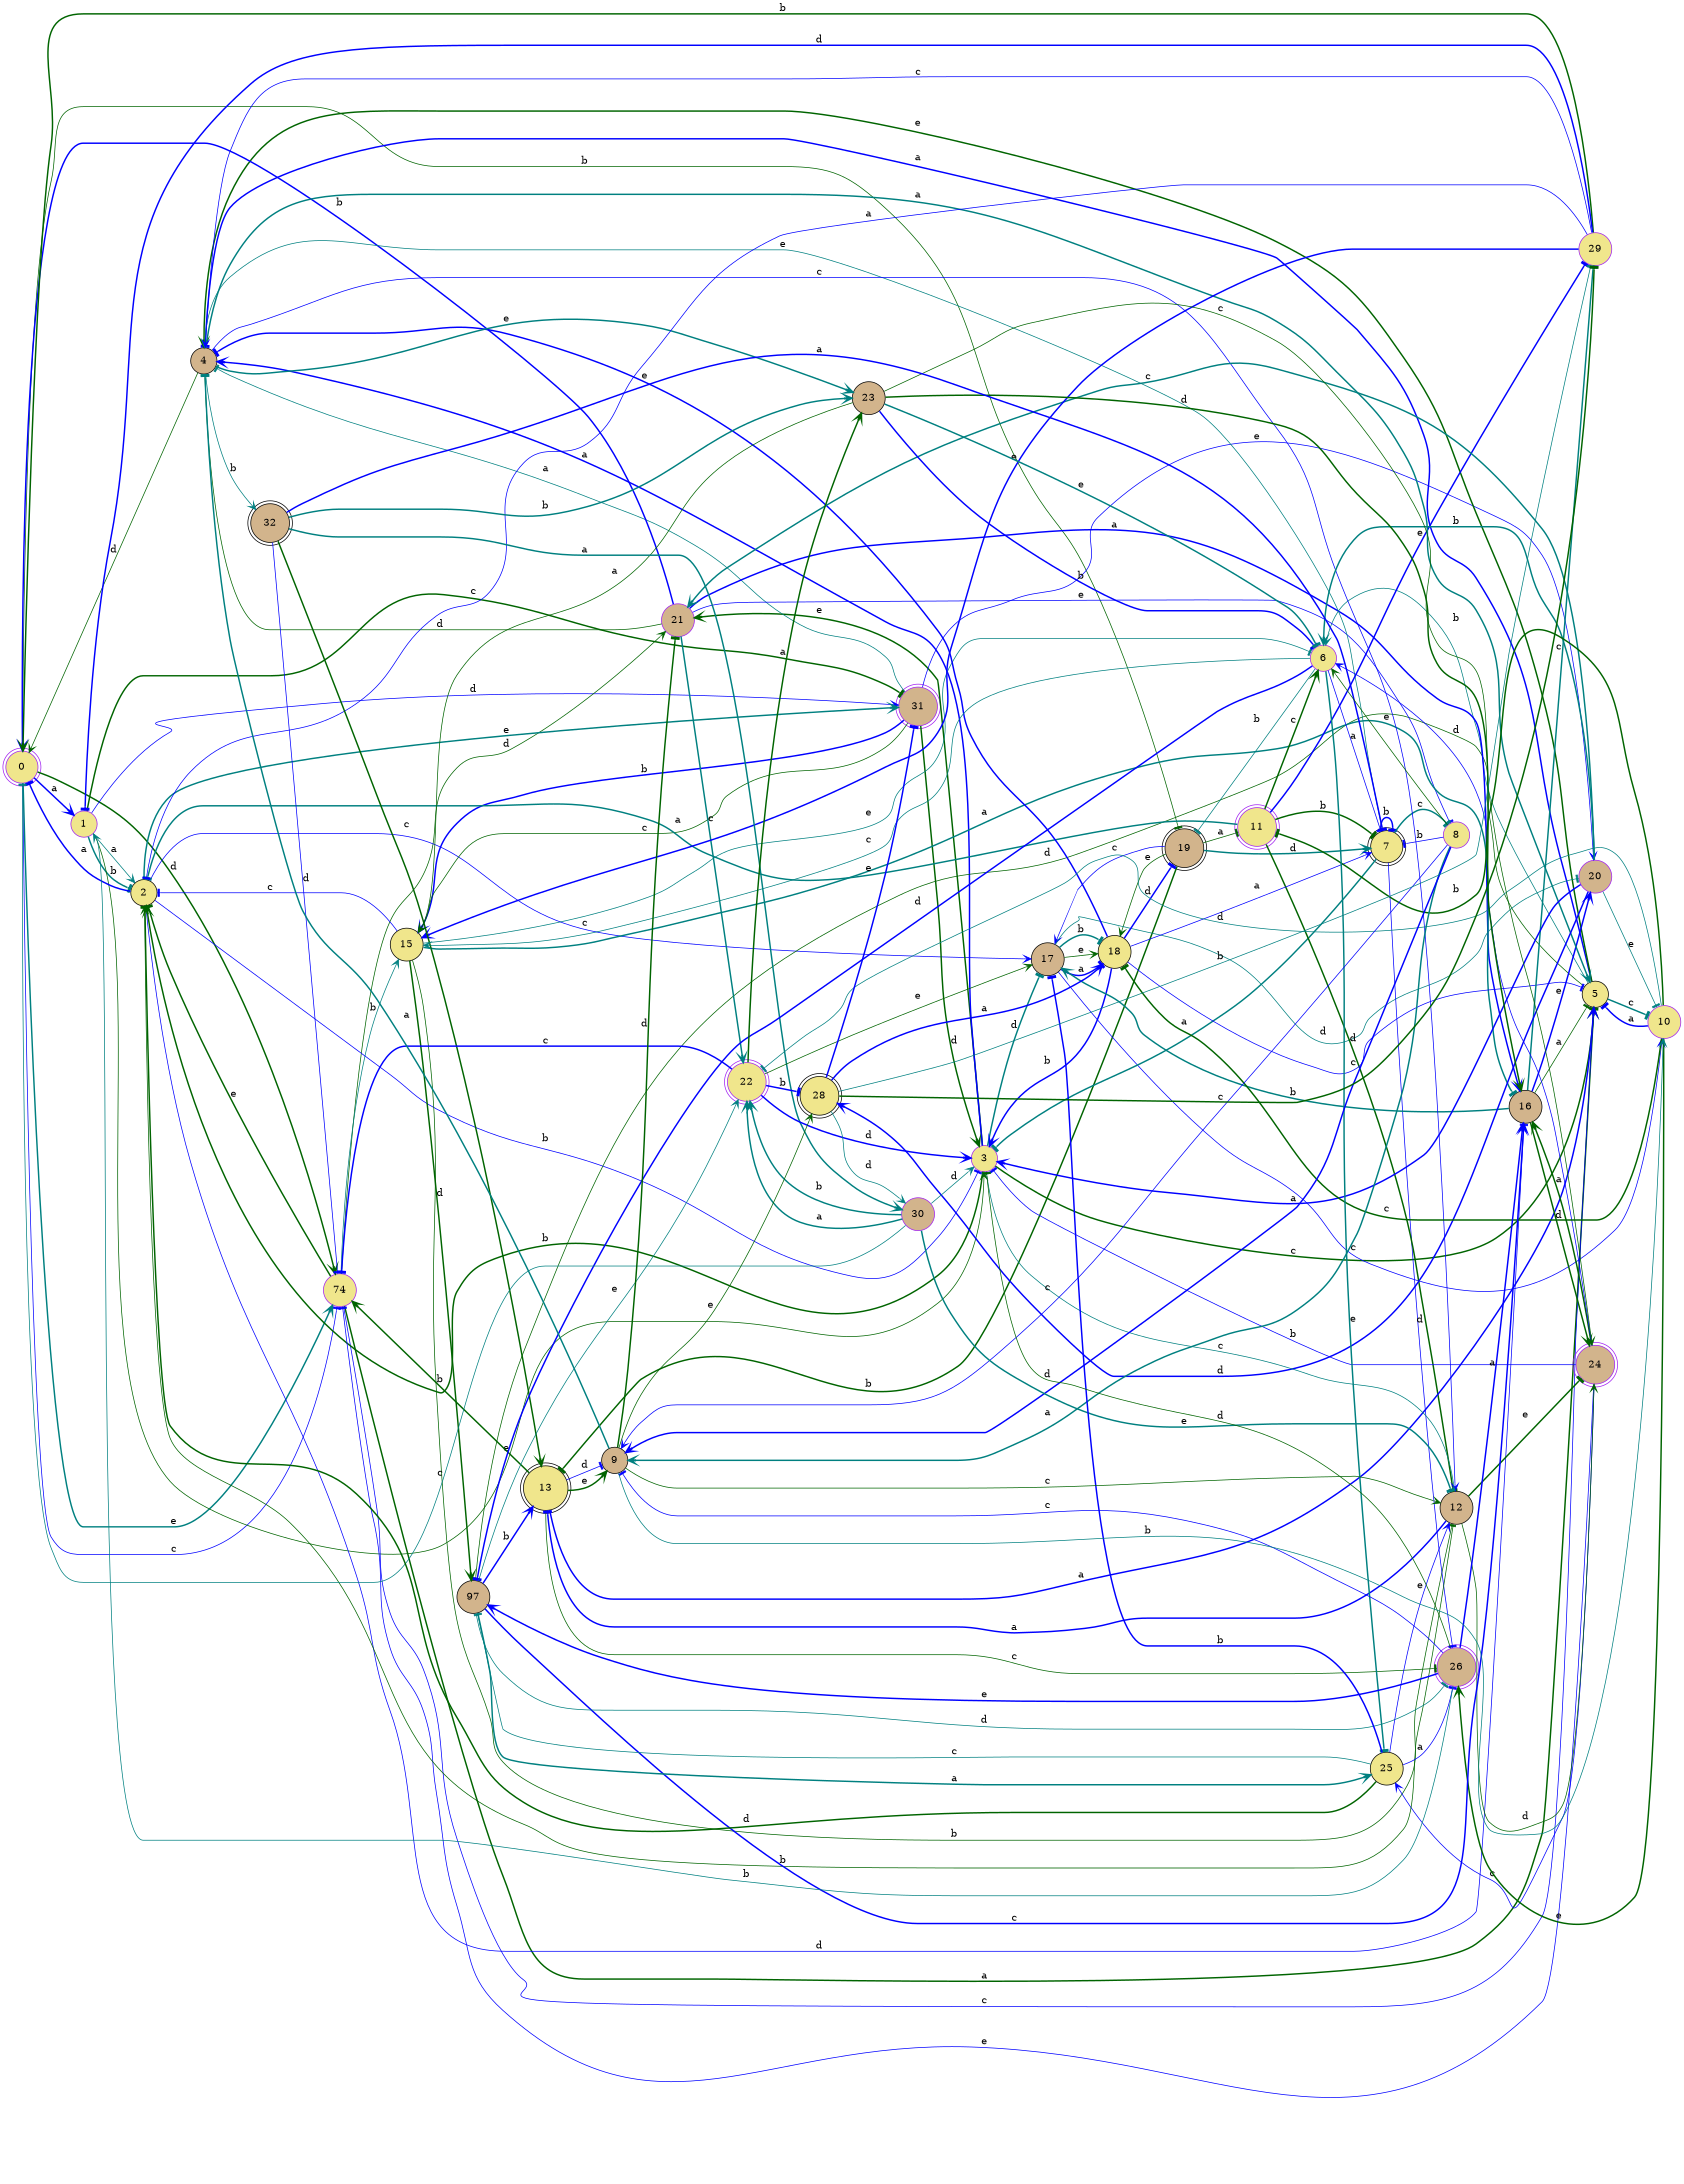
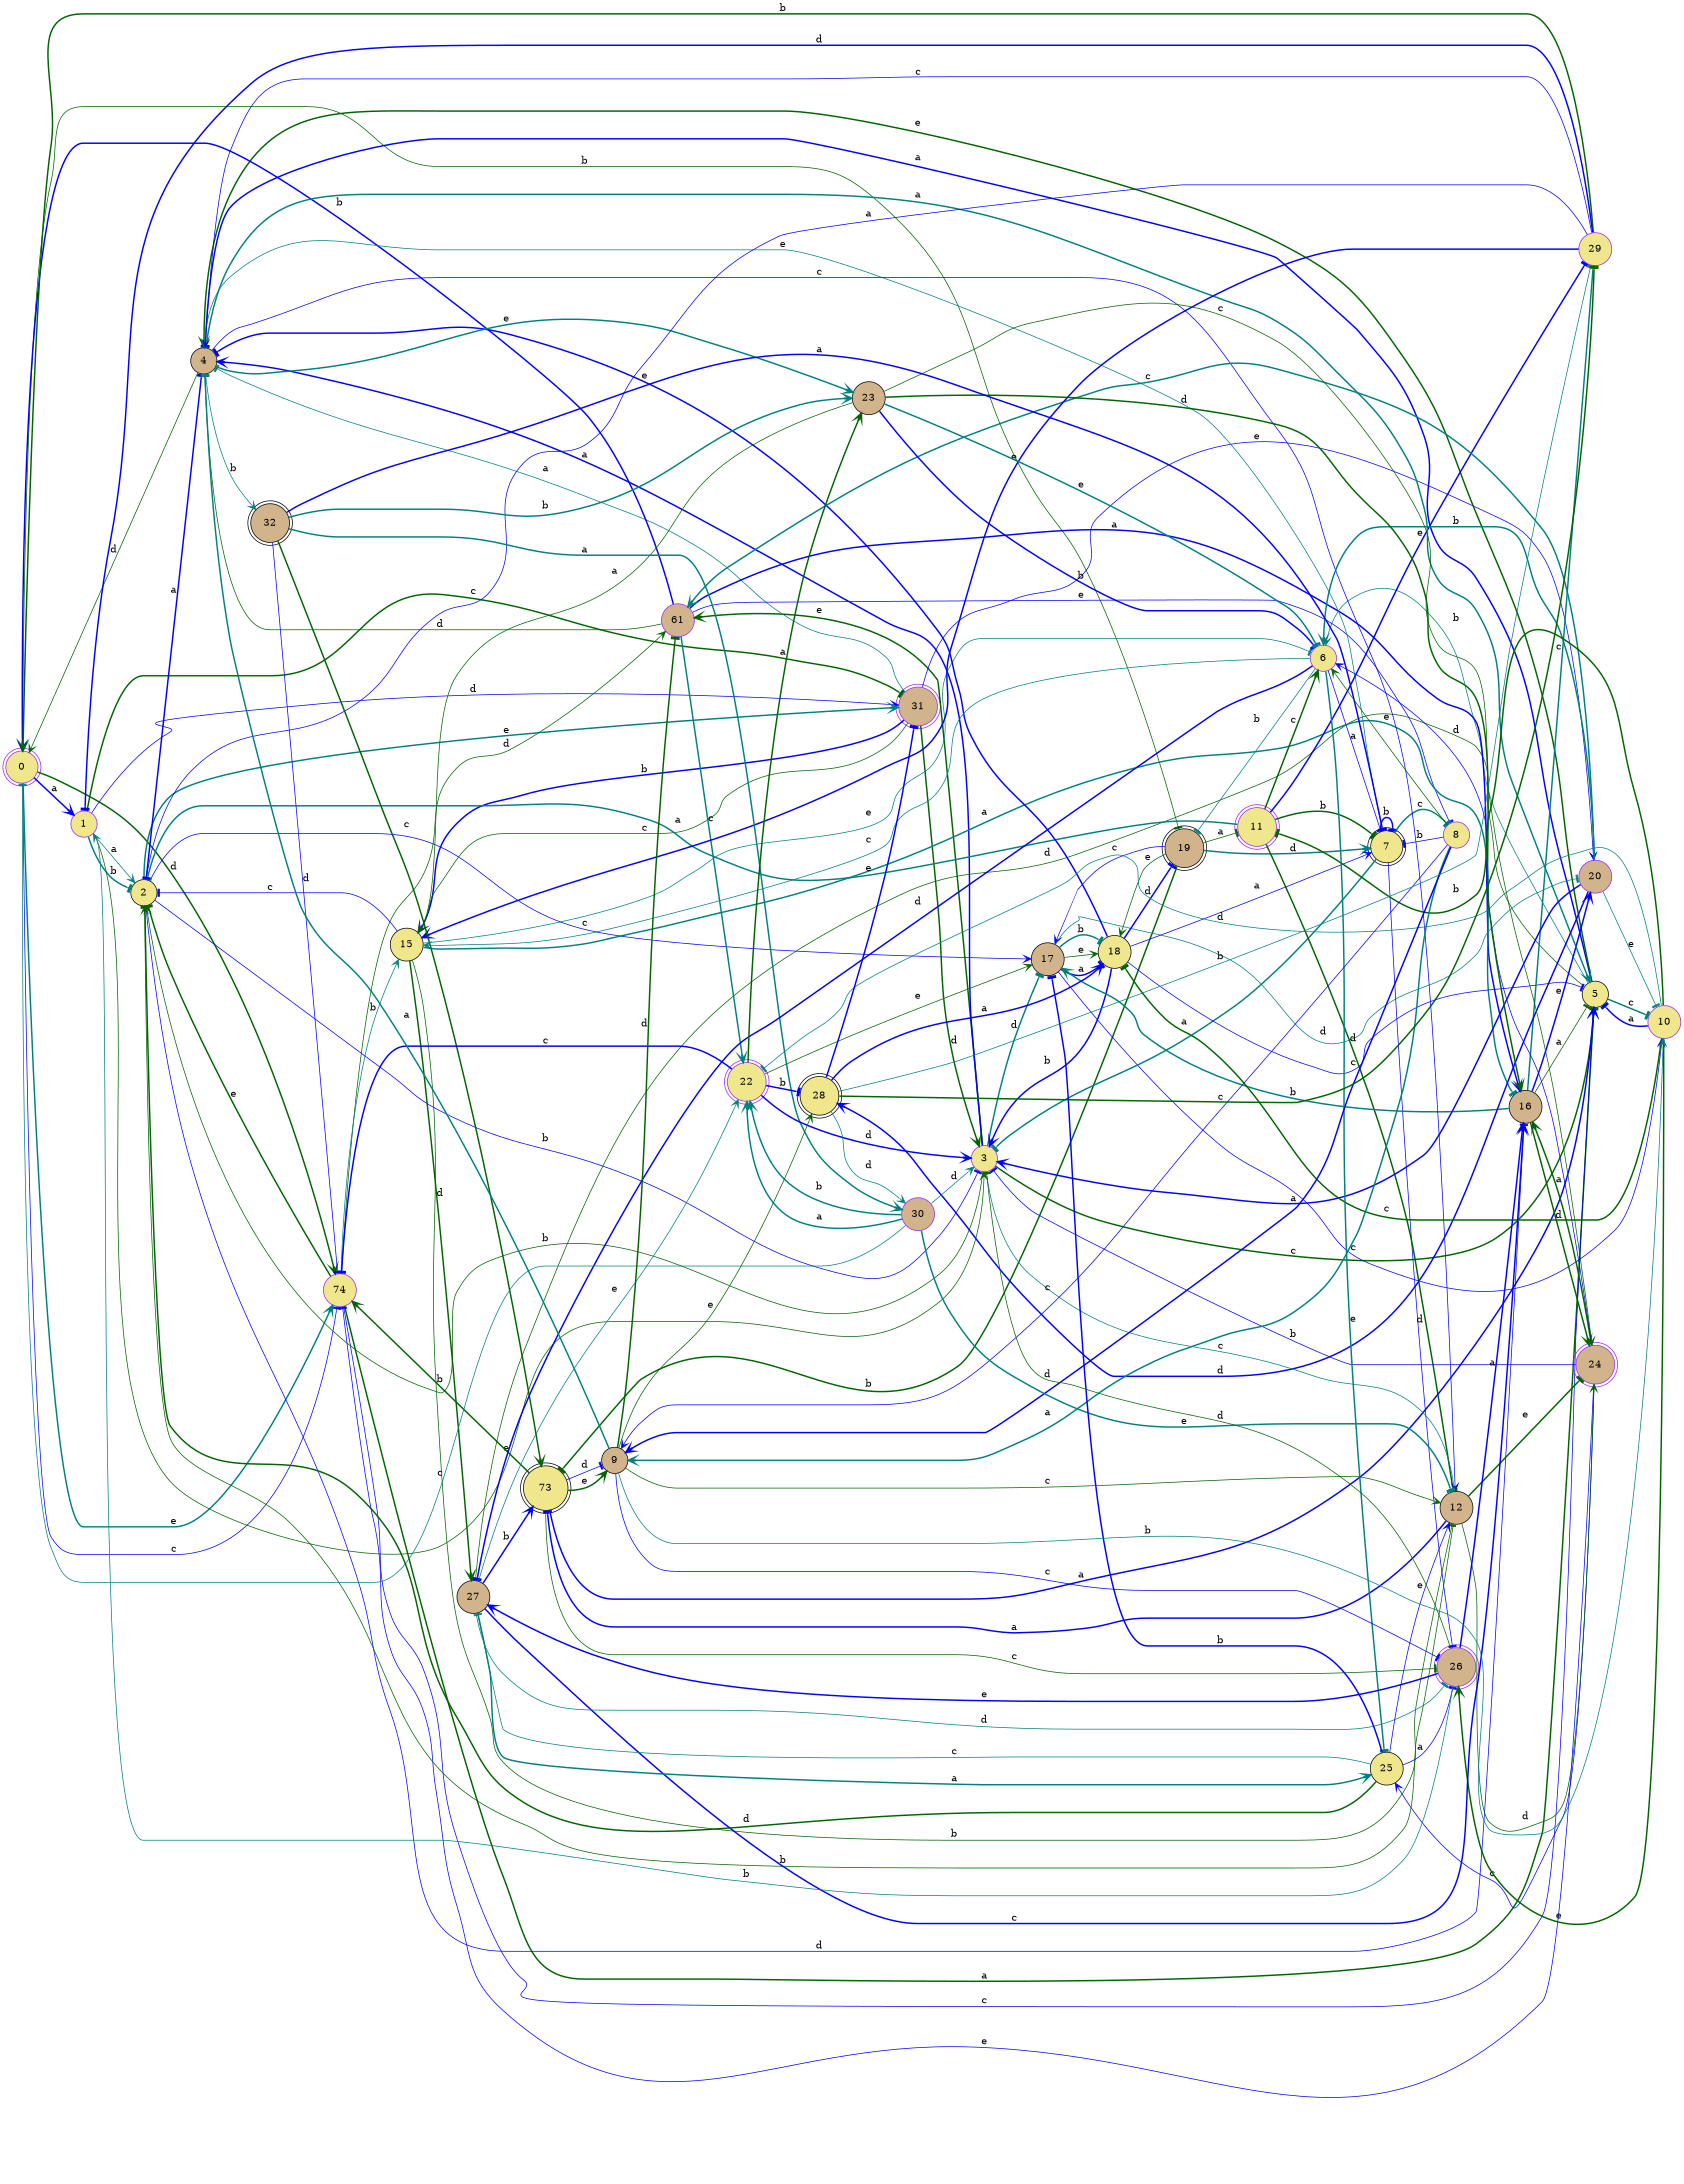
(678, 620) -> (678, 620)
(68, 851) -> (174, 629)
(457, 1291) -> (457, 1291)
(546, 1488) -> (546, 1488)
(1043, 1513) -> (1001, 1574)
(473, 1597) -> (473, 1597)
